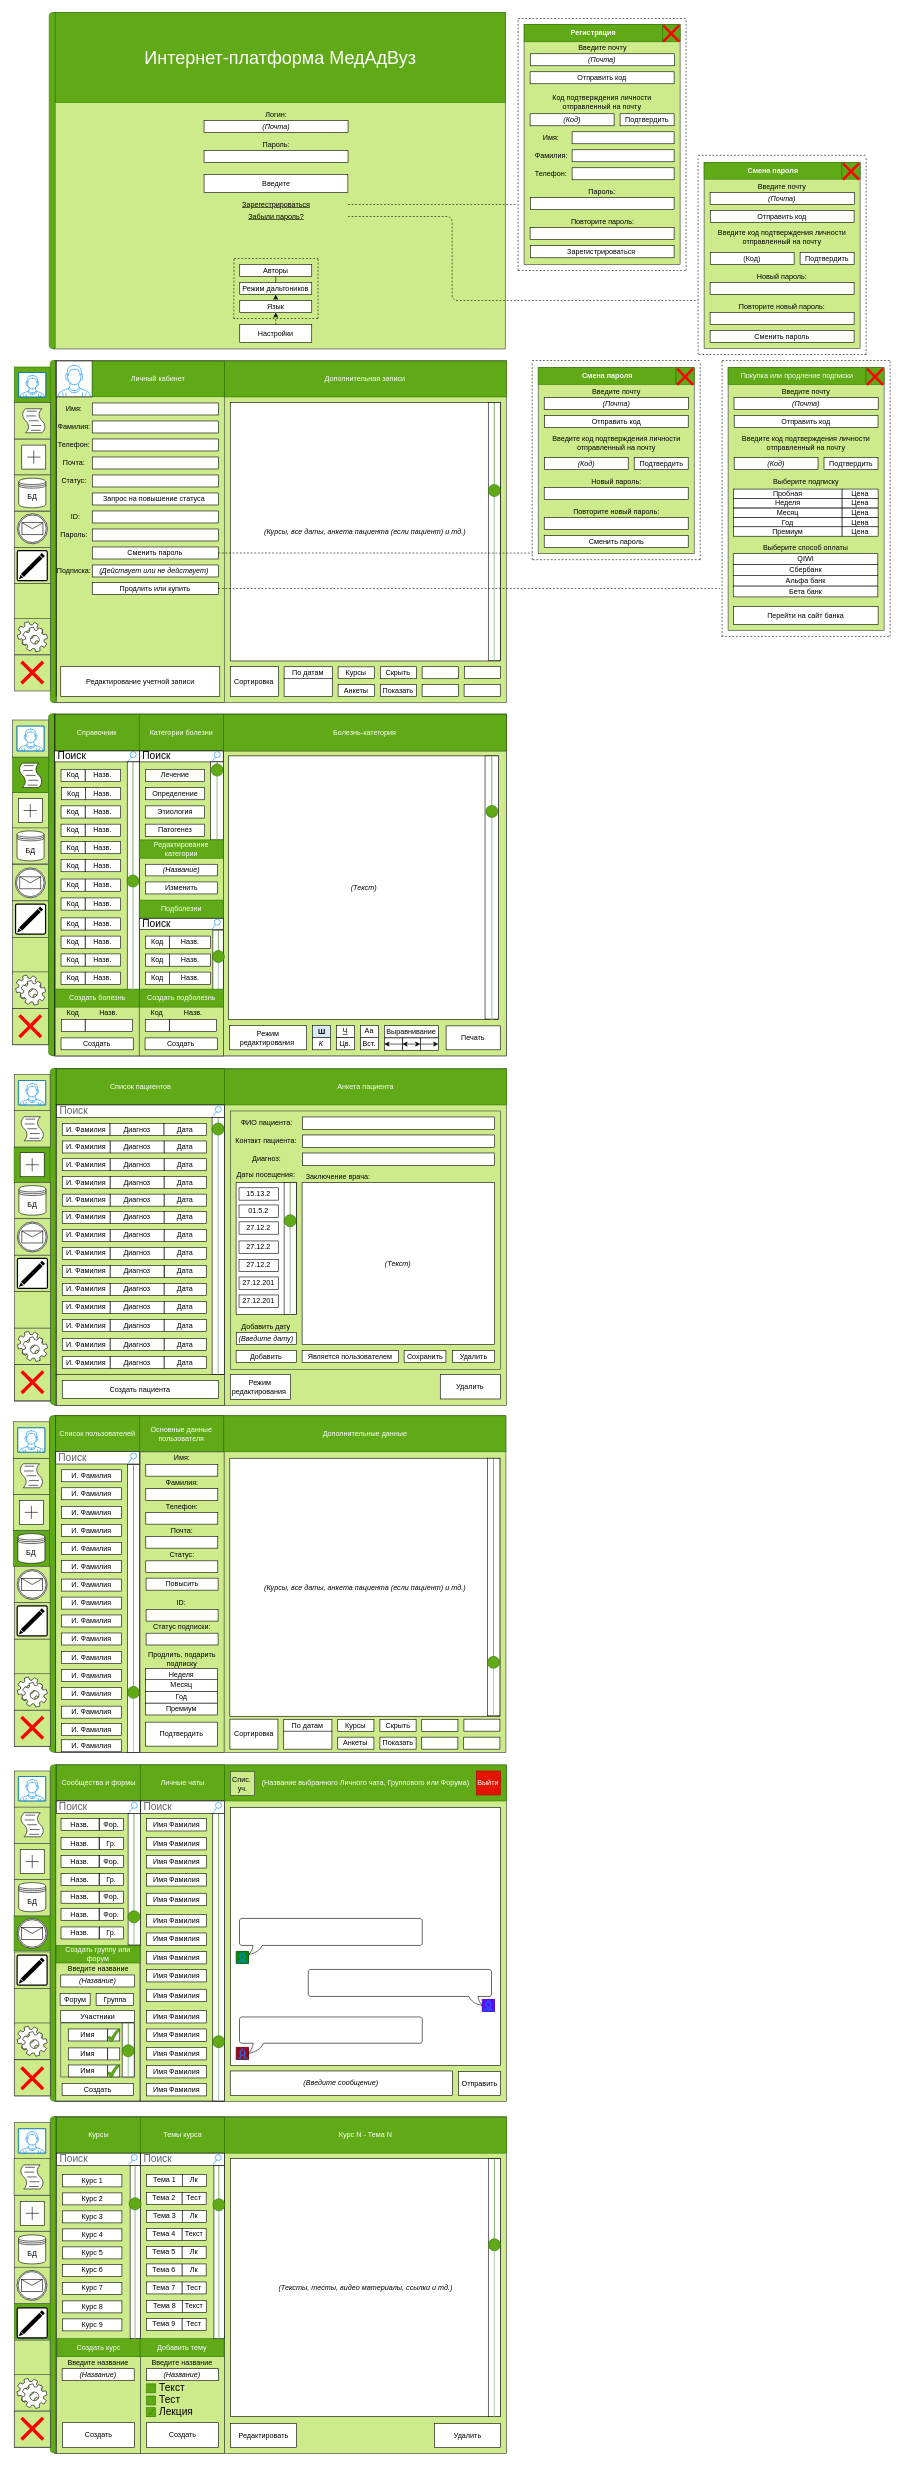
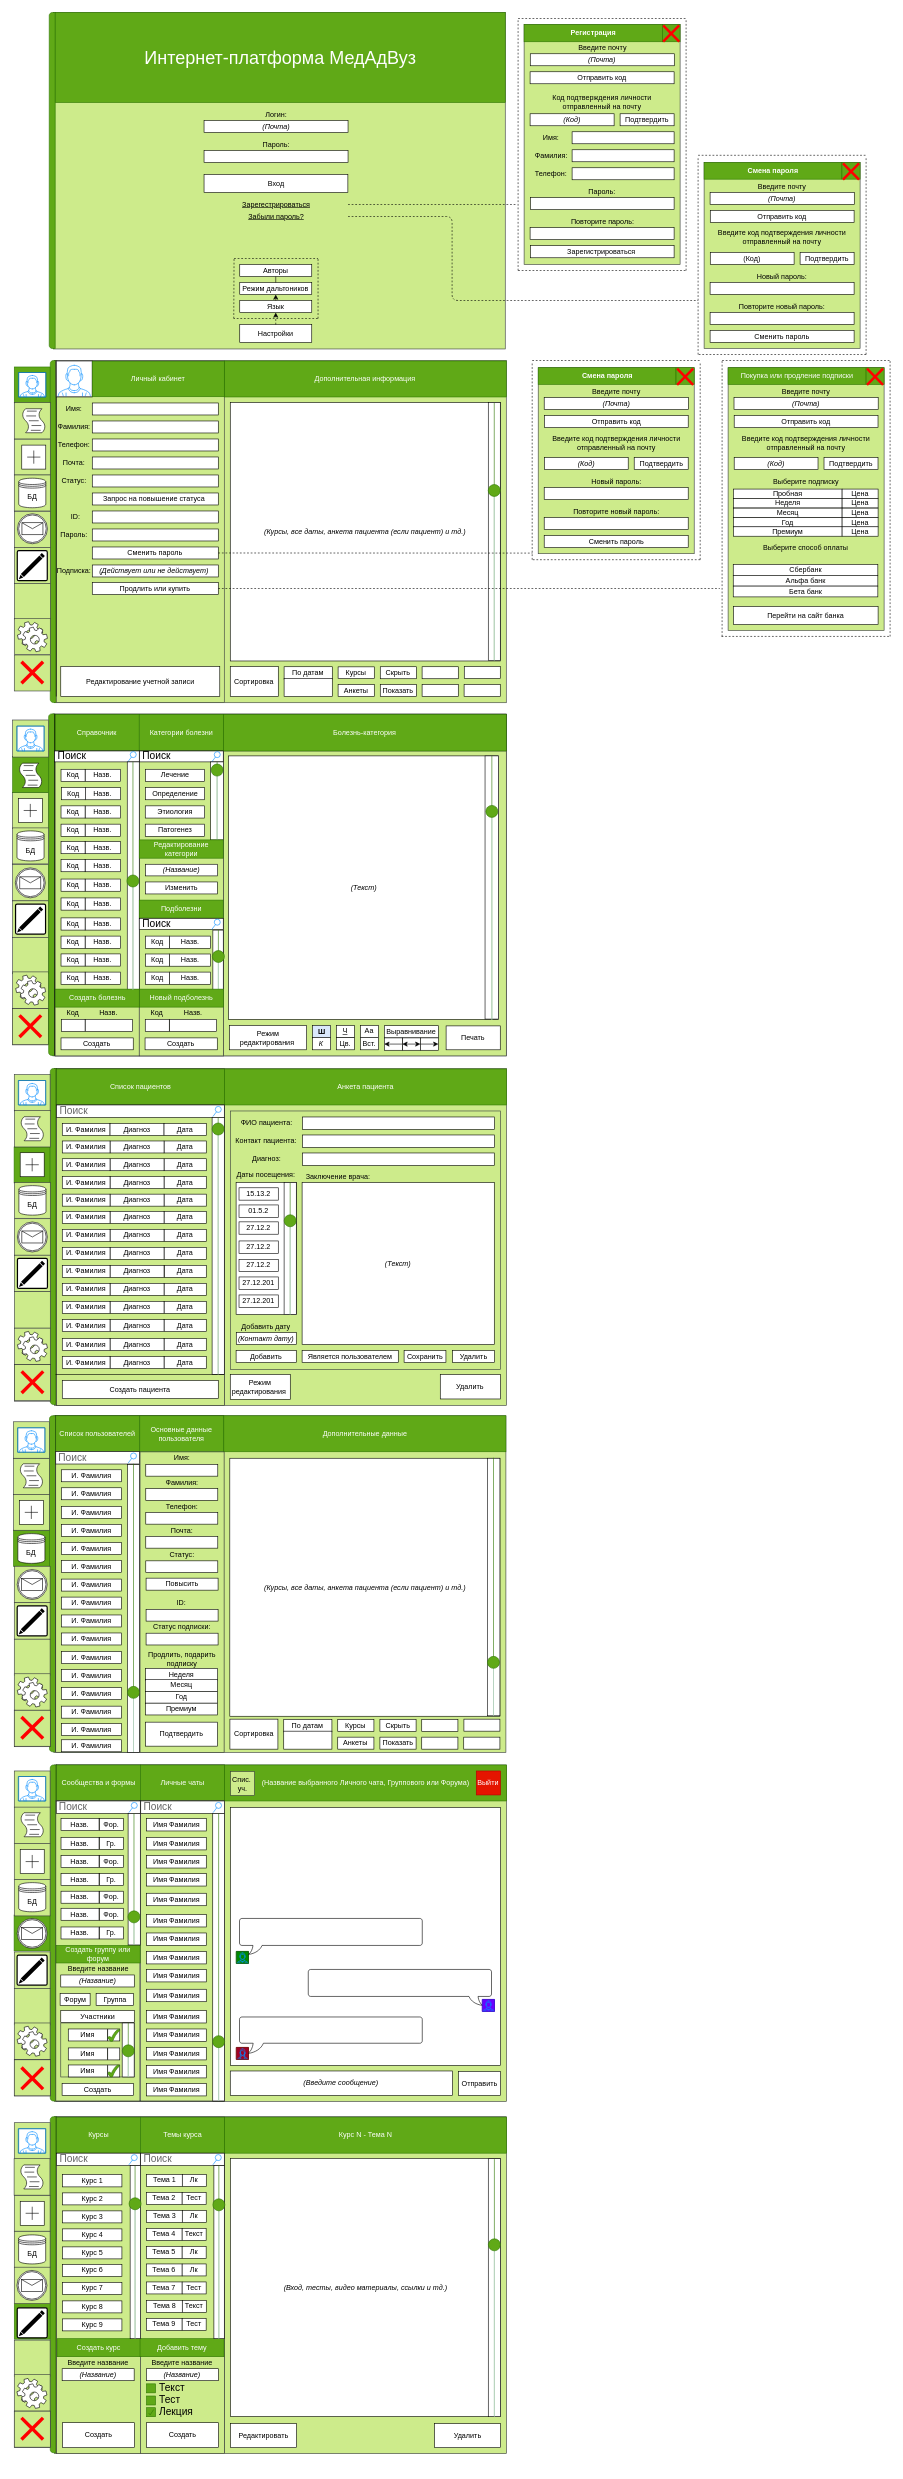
(276, 183) -> (276, 183)
(365, 379) -> (365, 379)
(806, 559) -> none
(182, 998) -> (182, 998)
(266, 1338) -> (266, 1338)
(366, 2288) -> (366, 2288)
